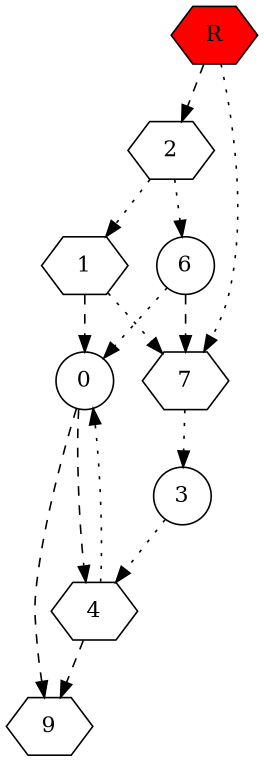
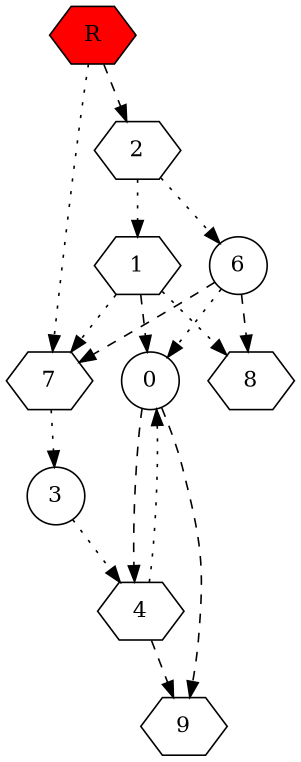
none -> (251, 381)
